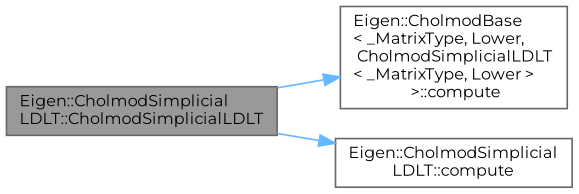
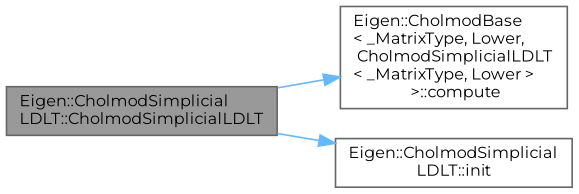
(454, 163) -> (454, 163)
